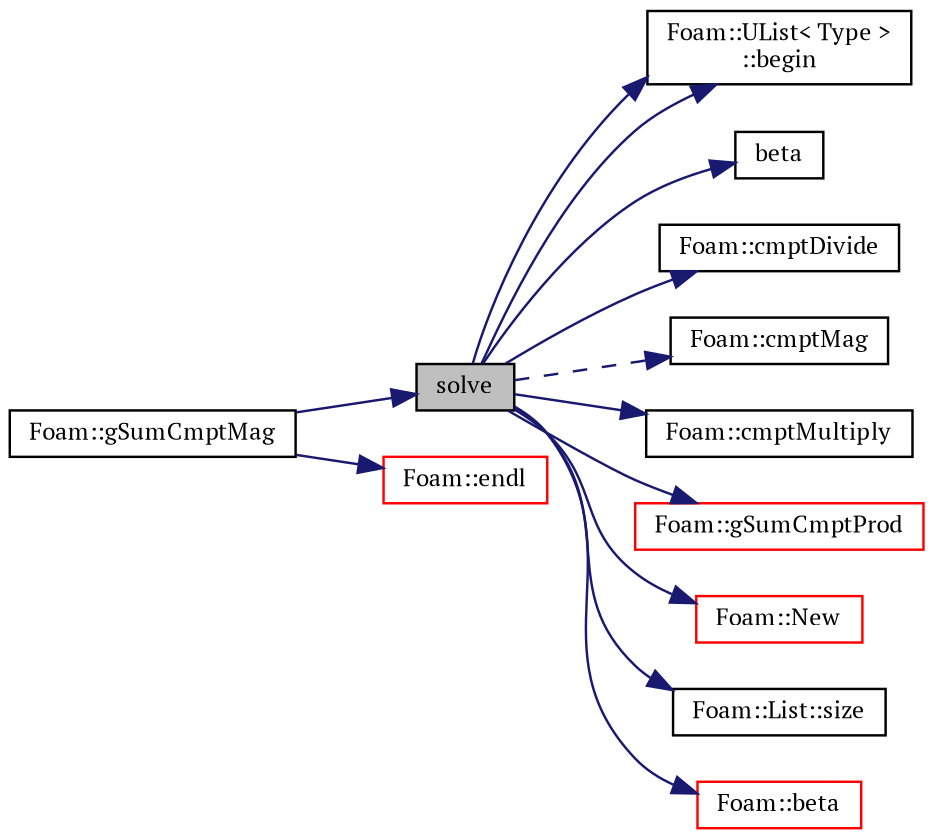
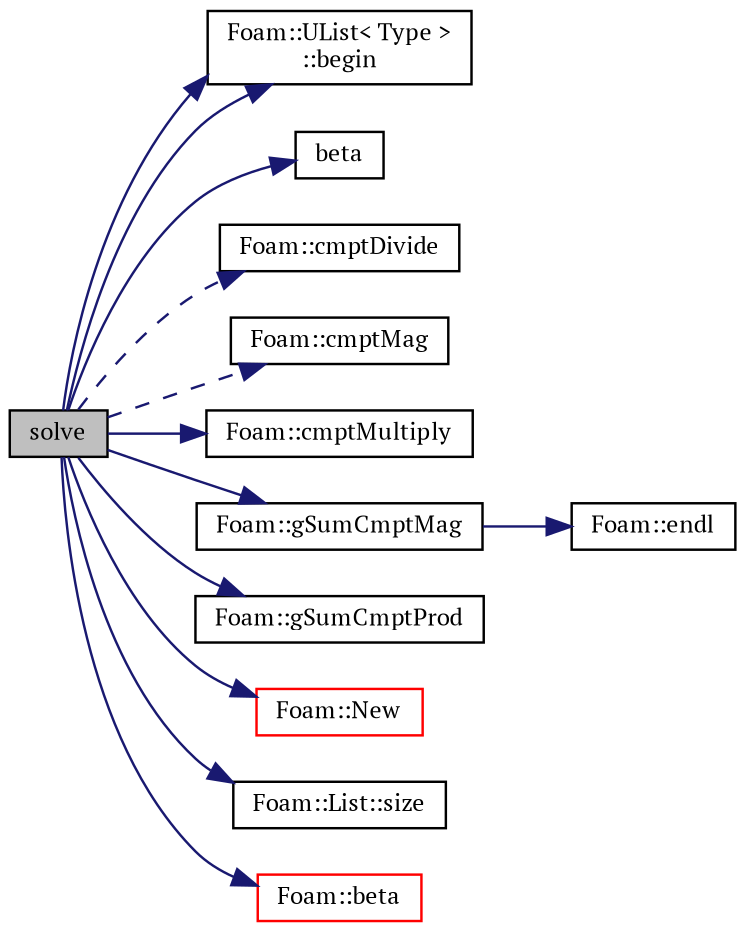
(587, 317) -> (142, 337)
(344, 405) -> (174, 473)
(465, 480) -> (654, 526)
(779, 526) -> (340, 619)
